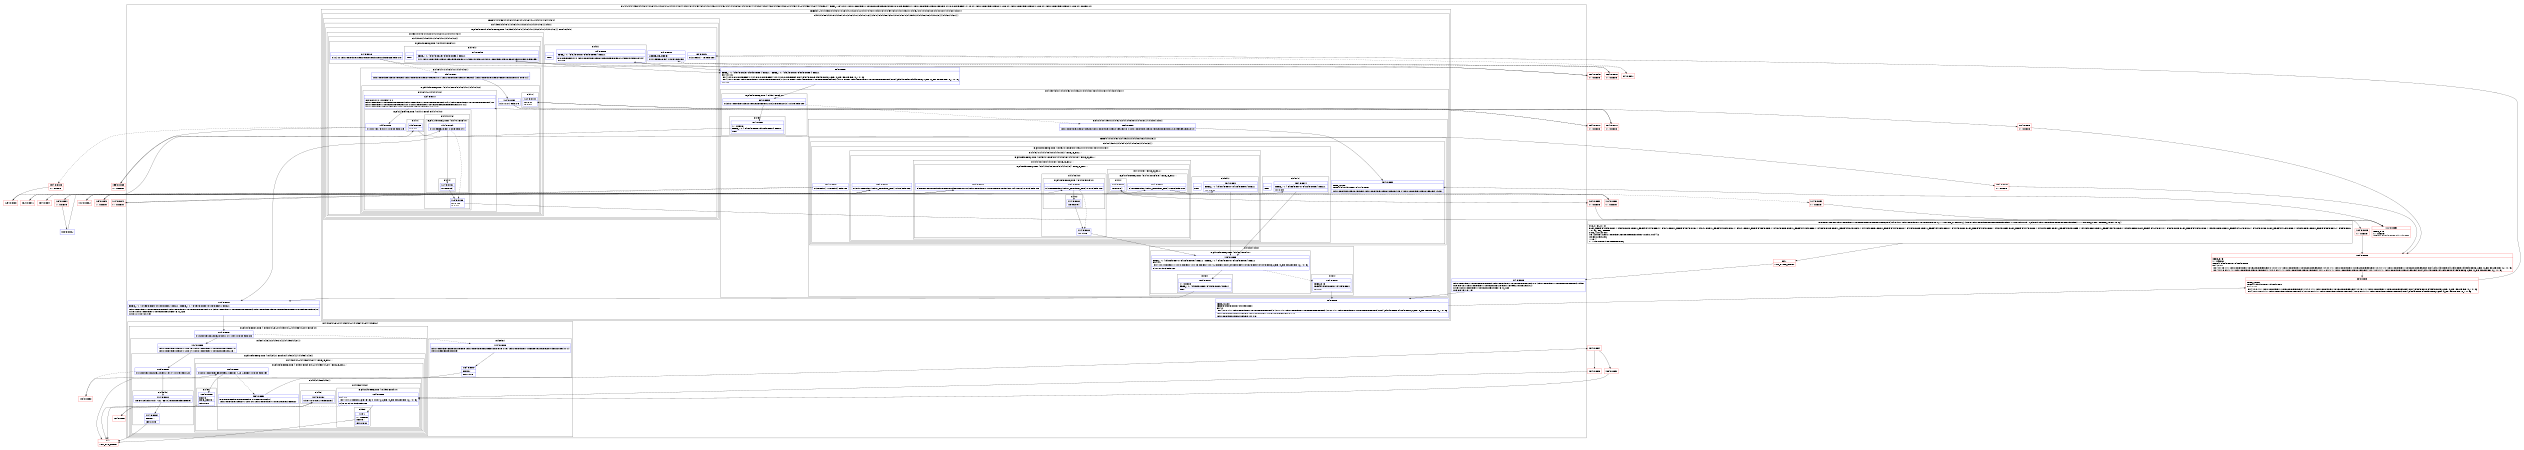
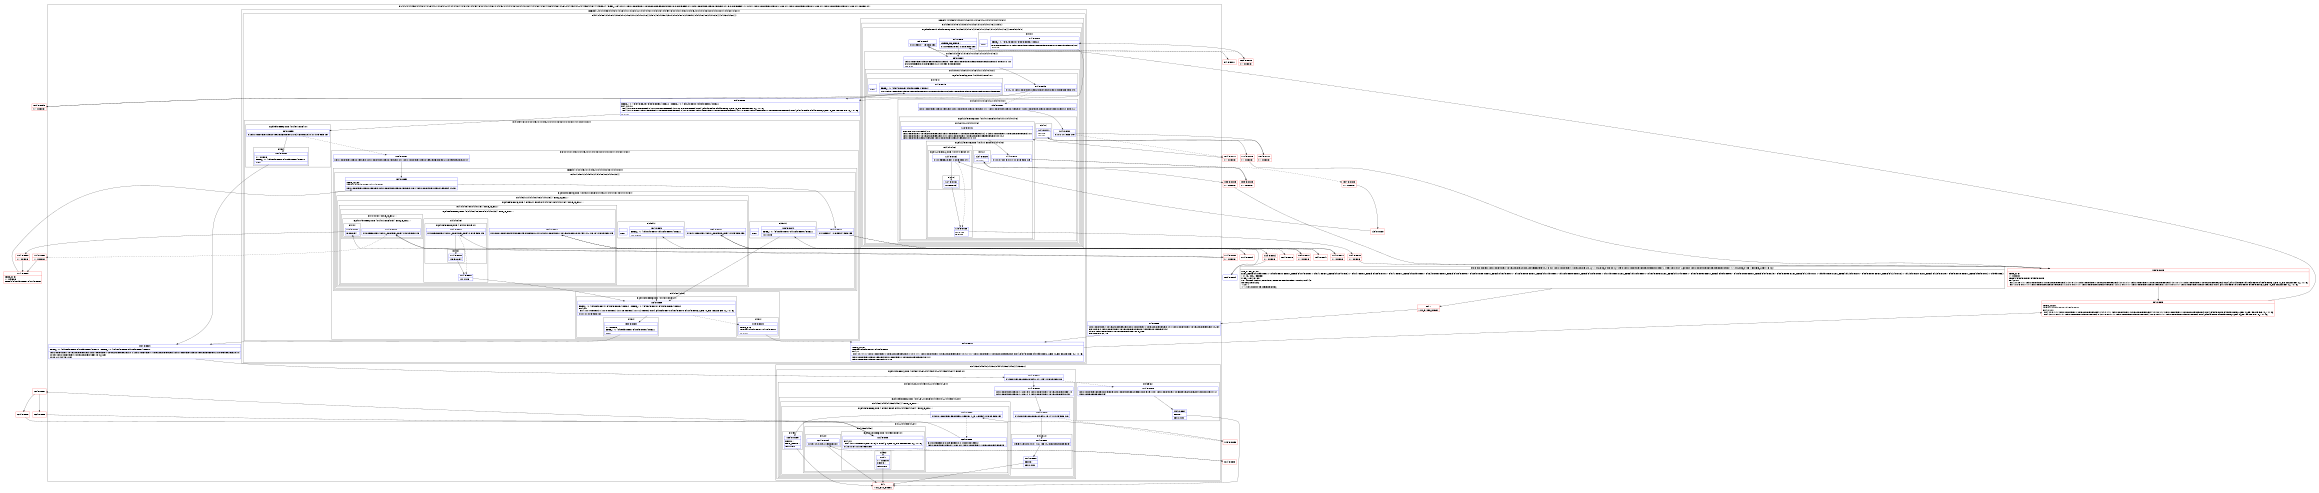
none -> (958, 62)
none -> (658, 186)
